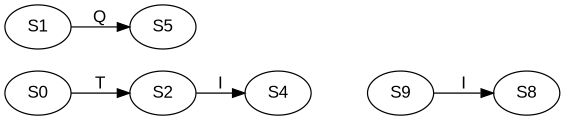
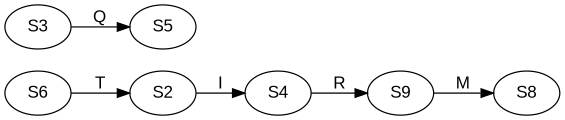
(38, 27) -> (38, 27)
(464, 84) -> (464, 84)
(38, 93) -> (38, 93)
none -> (333, 93)
